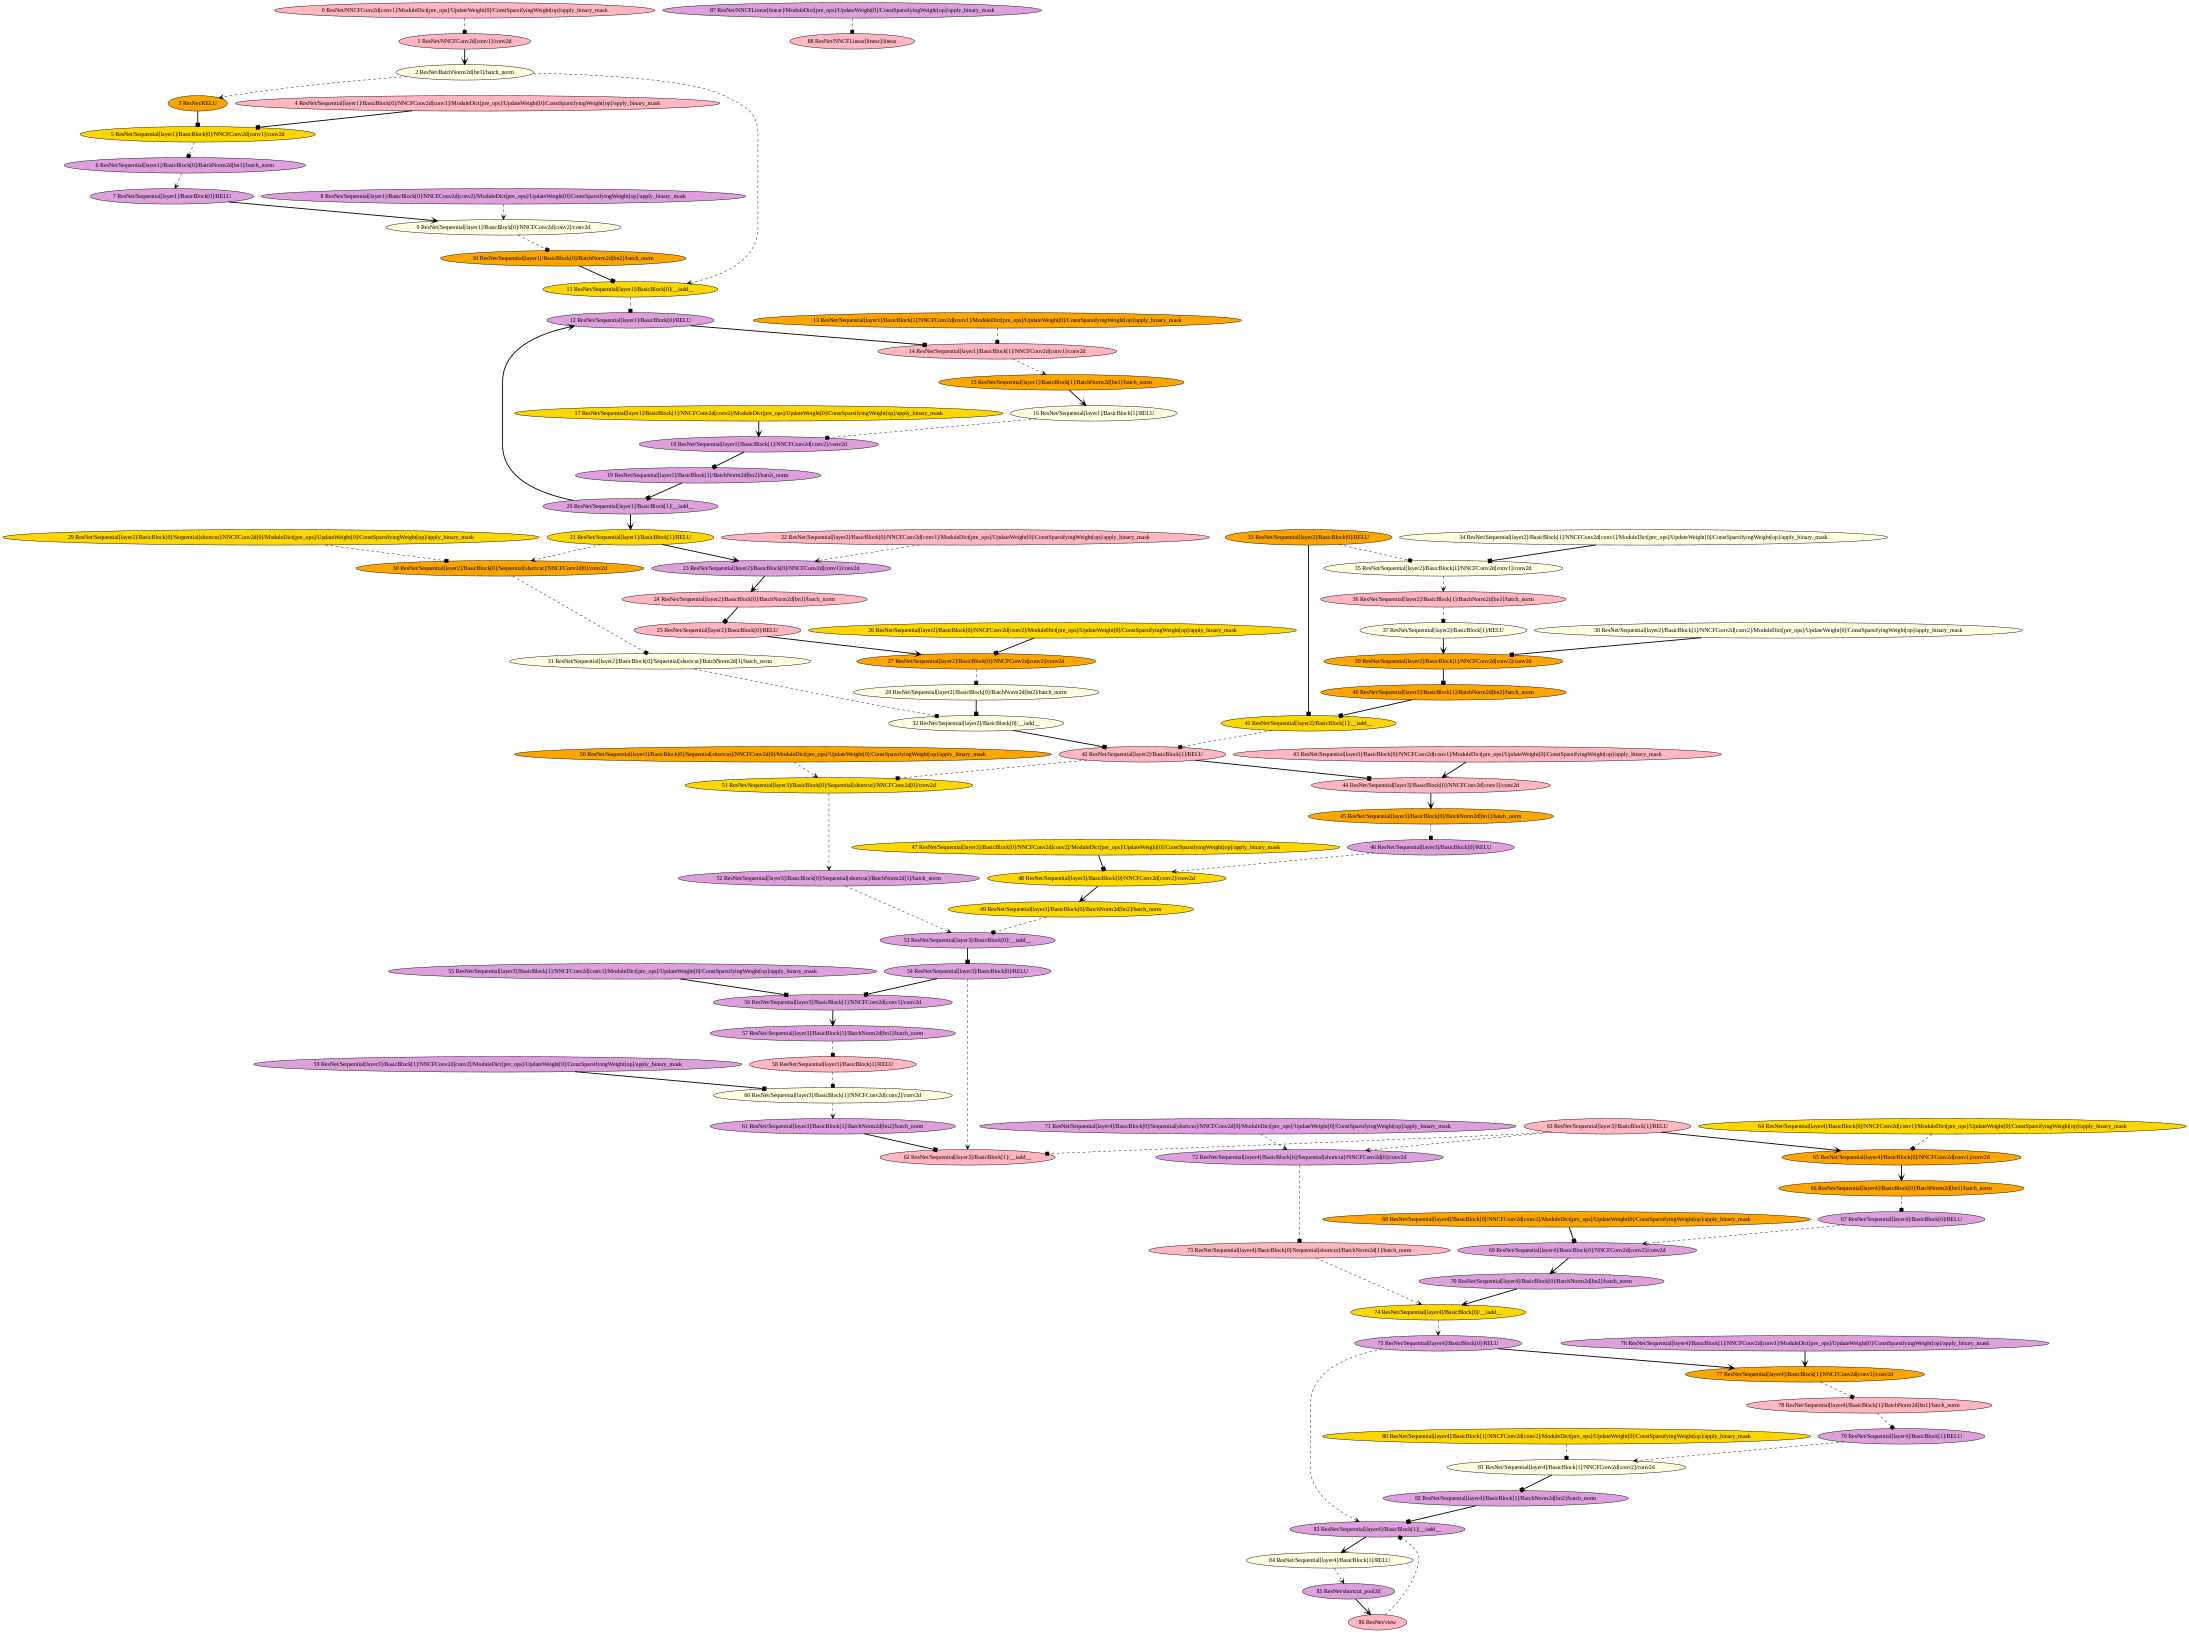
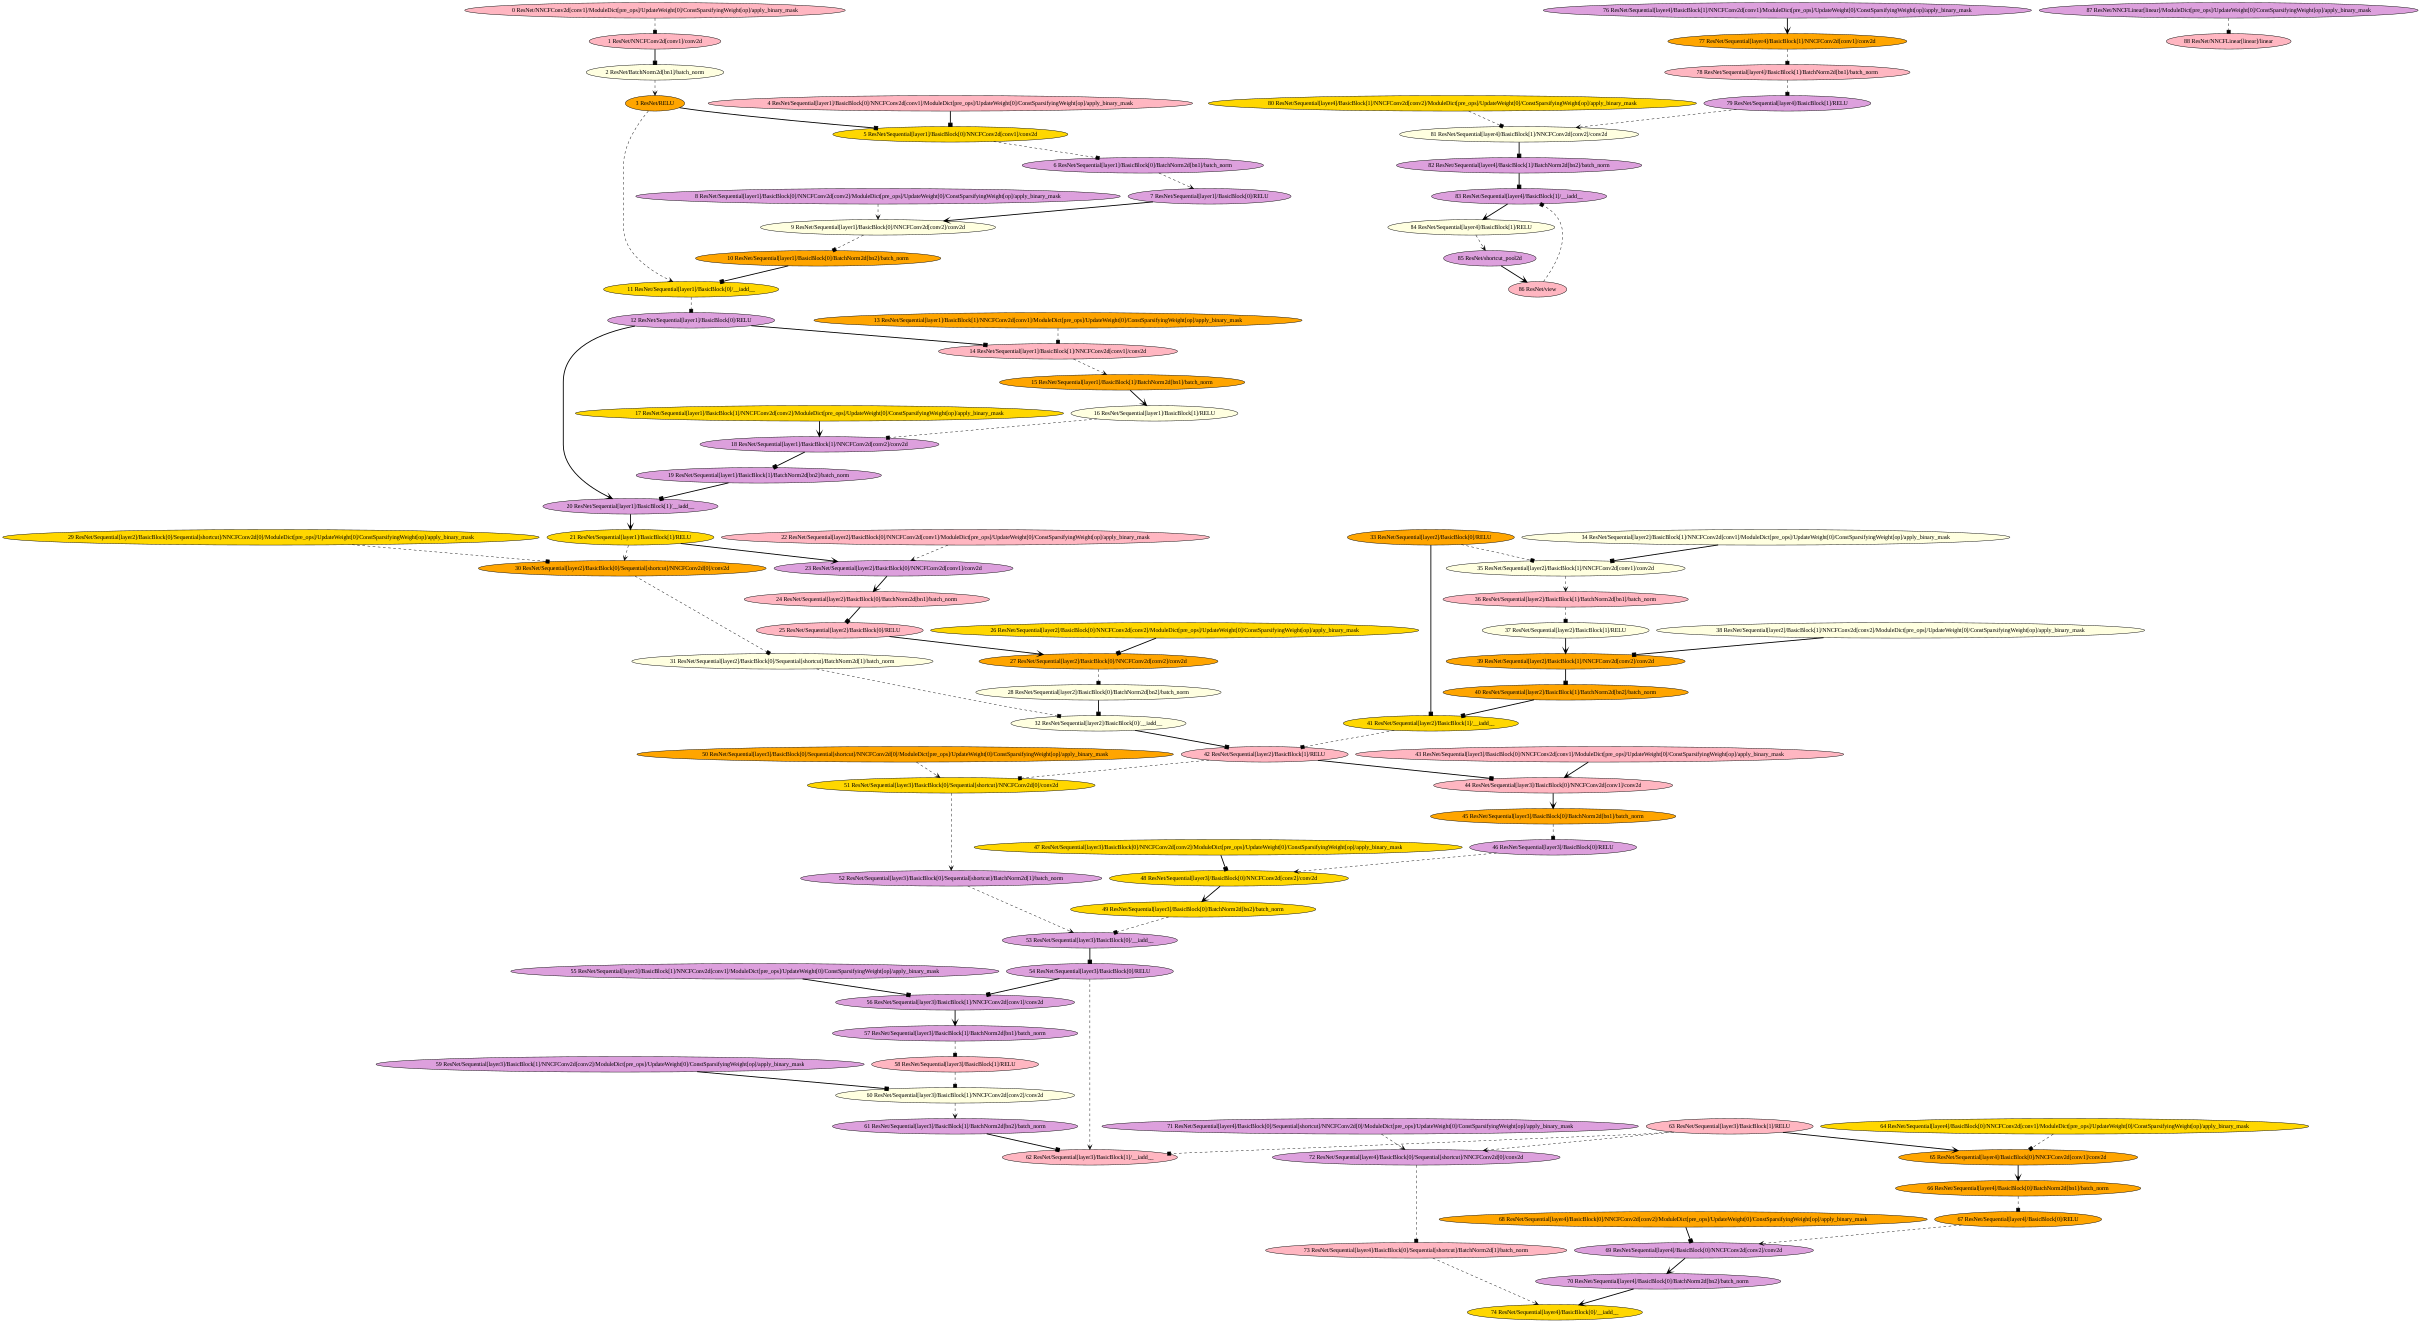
(465, 55) -> (655, 55)
(745, 108) -> (624, 202)
(503, 415) -> (563, 400)
(1901, 1219) -> (2018, 1219)
(1438, 1343) -> none
